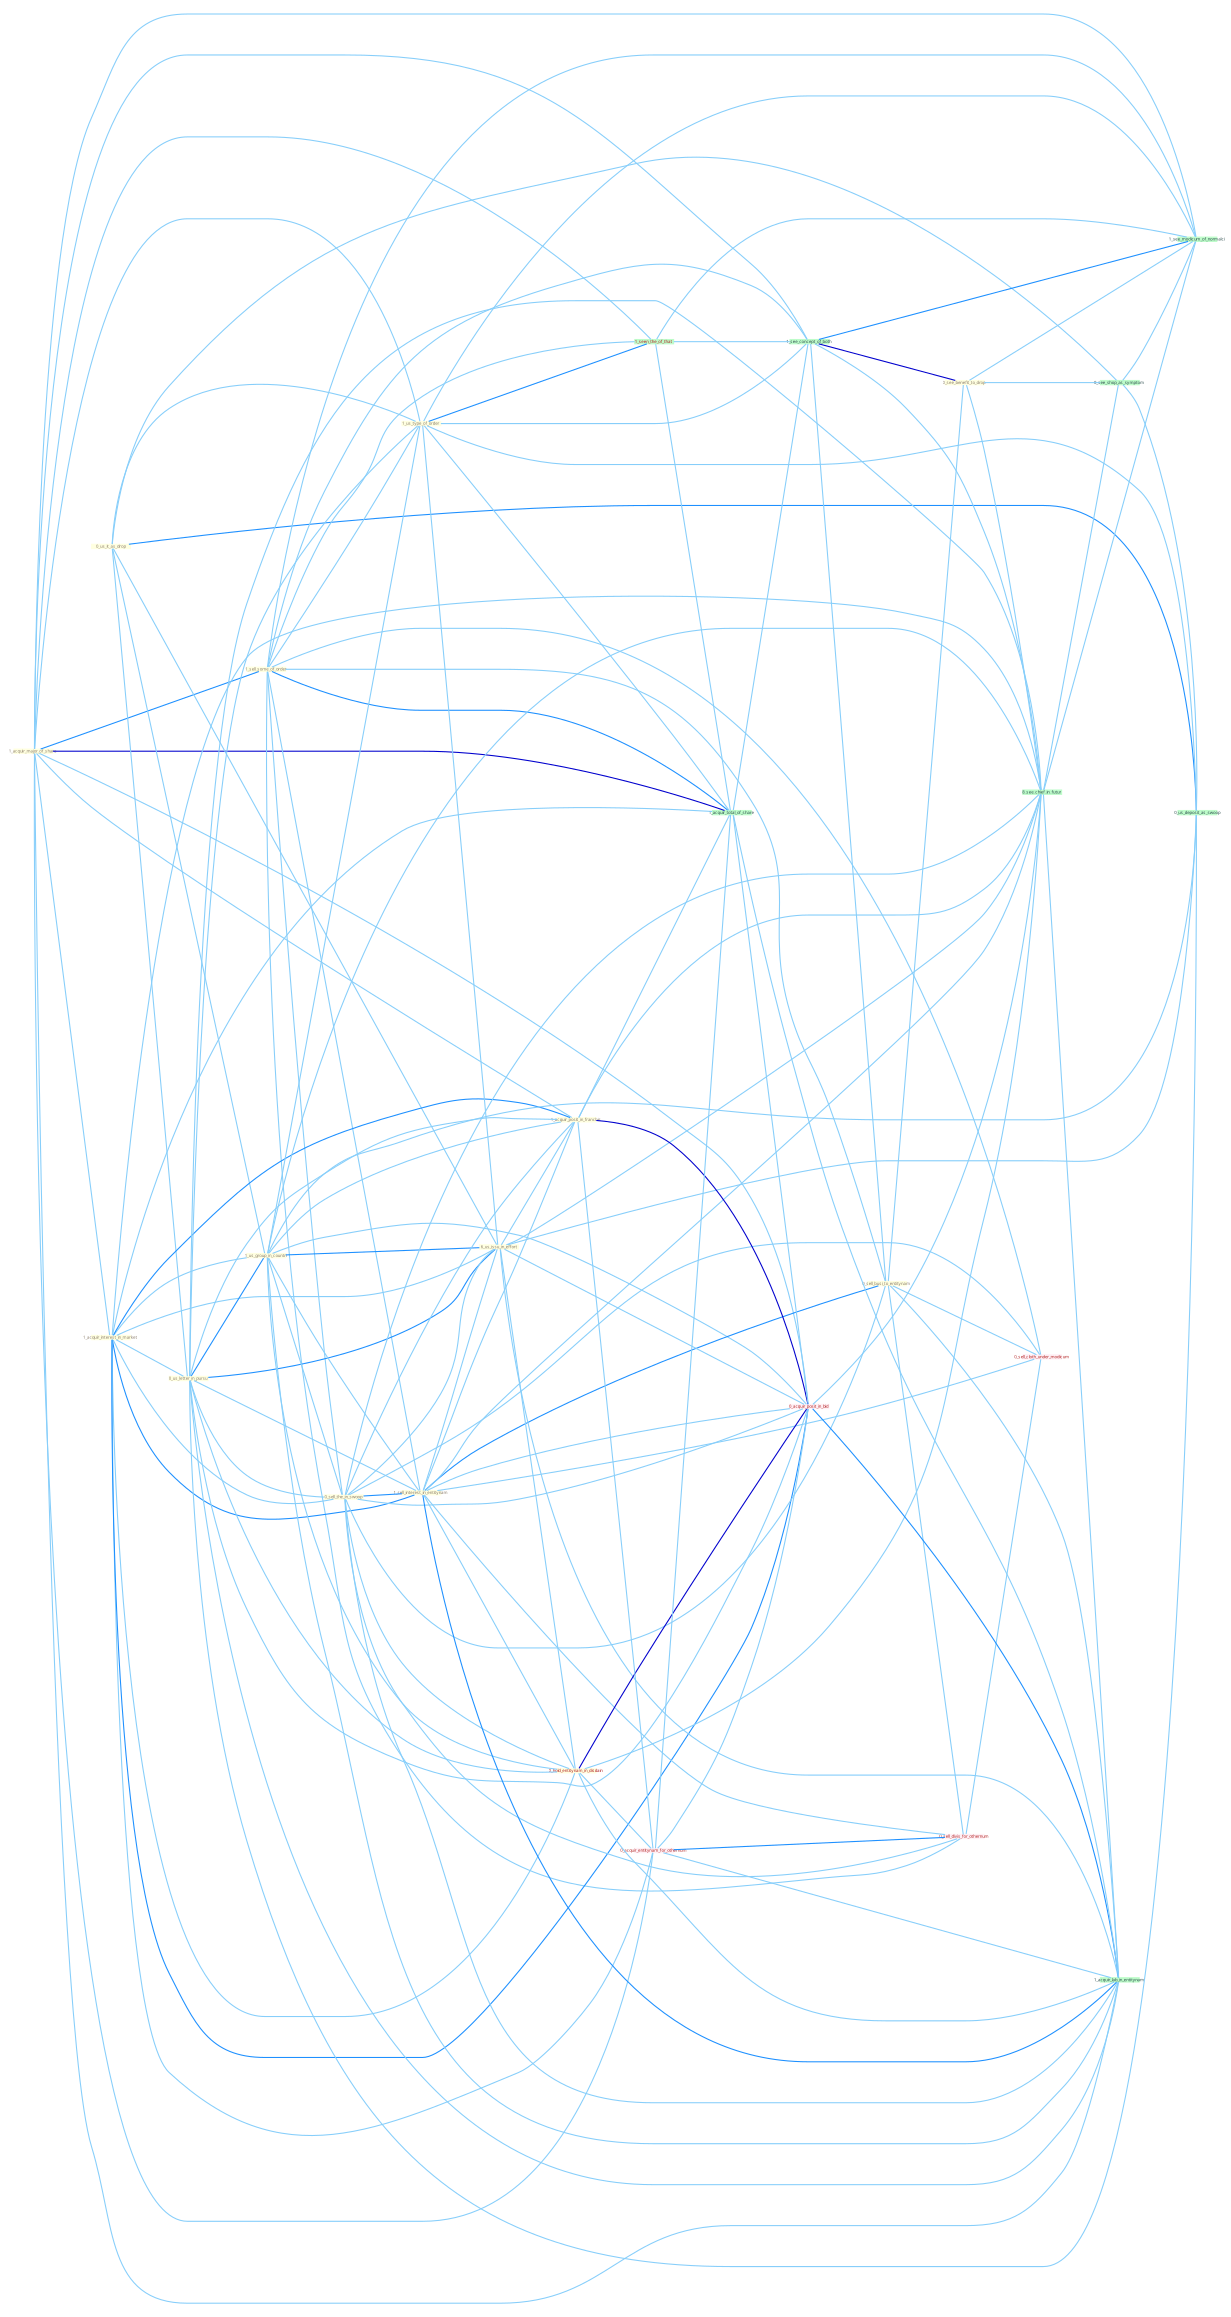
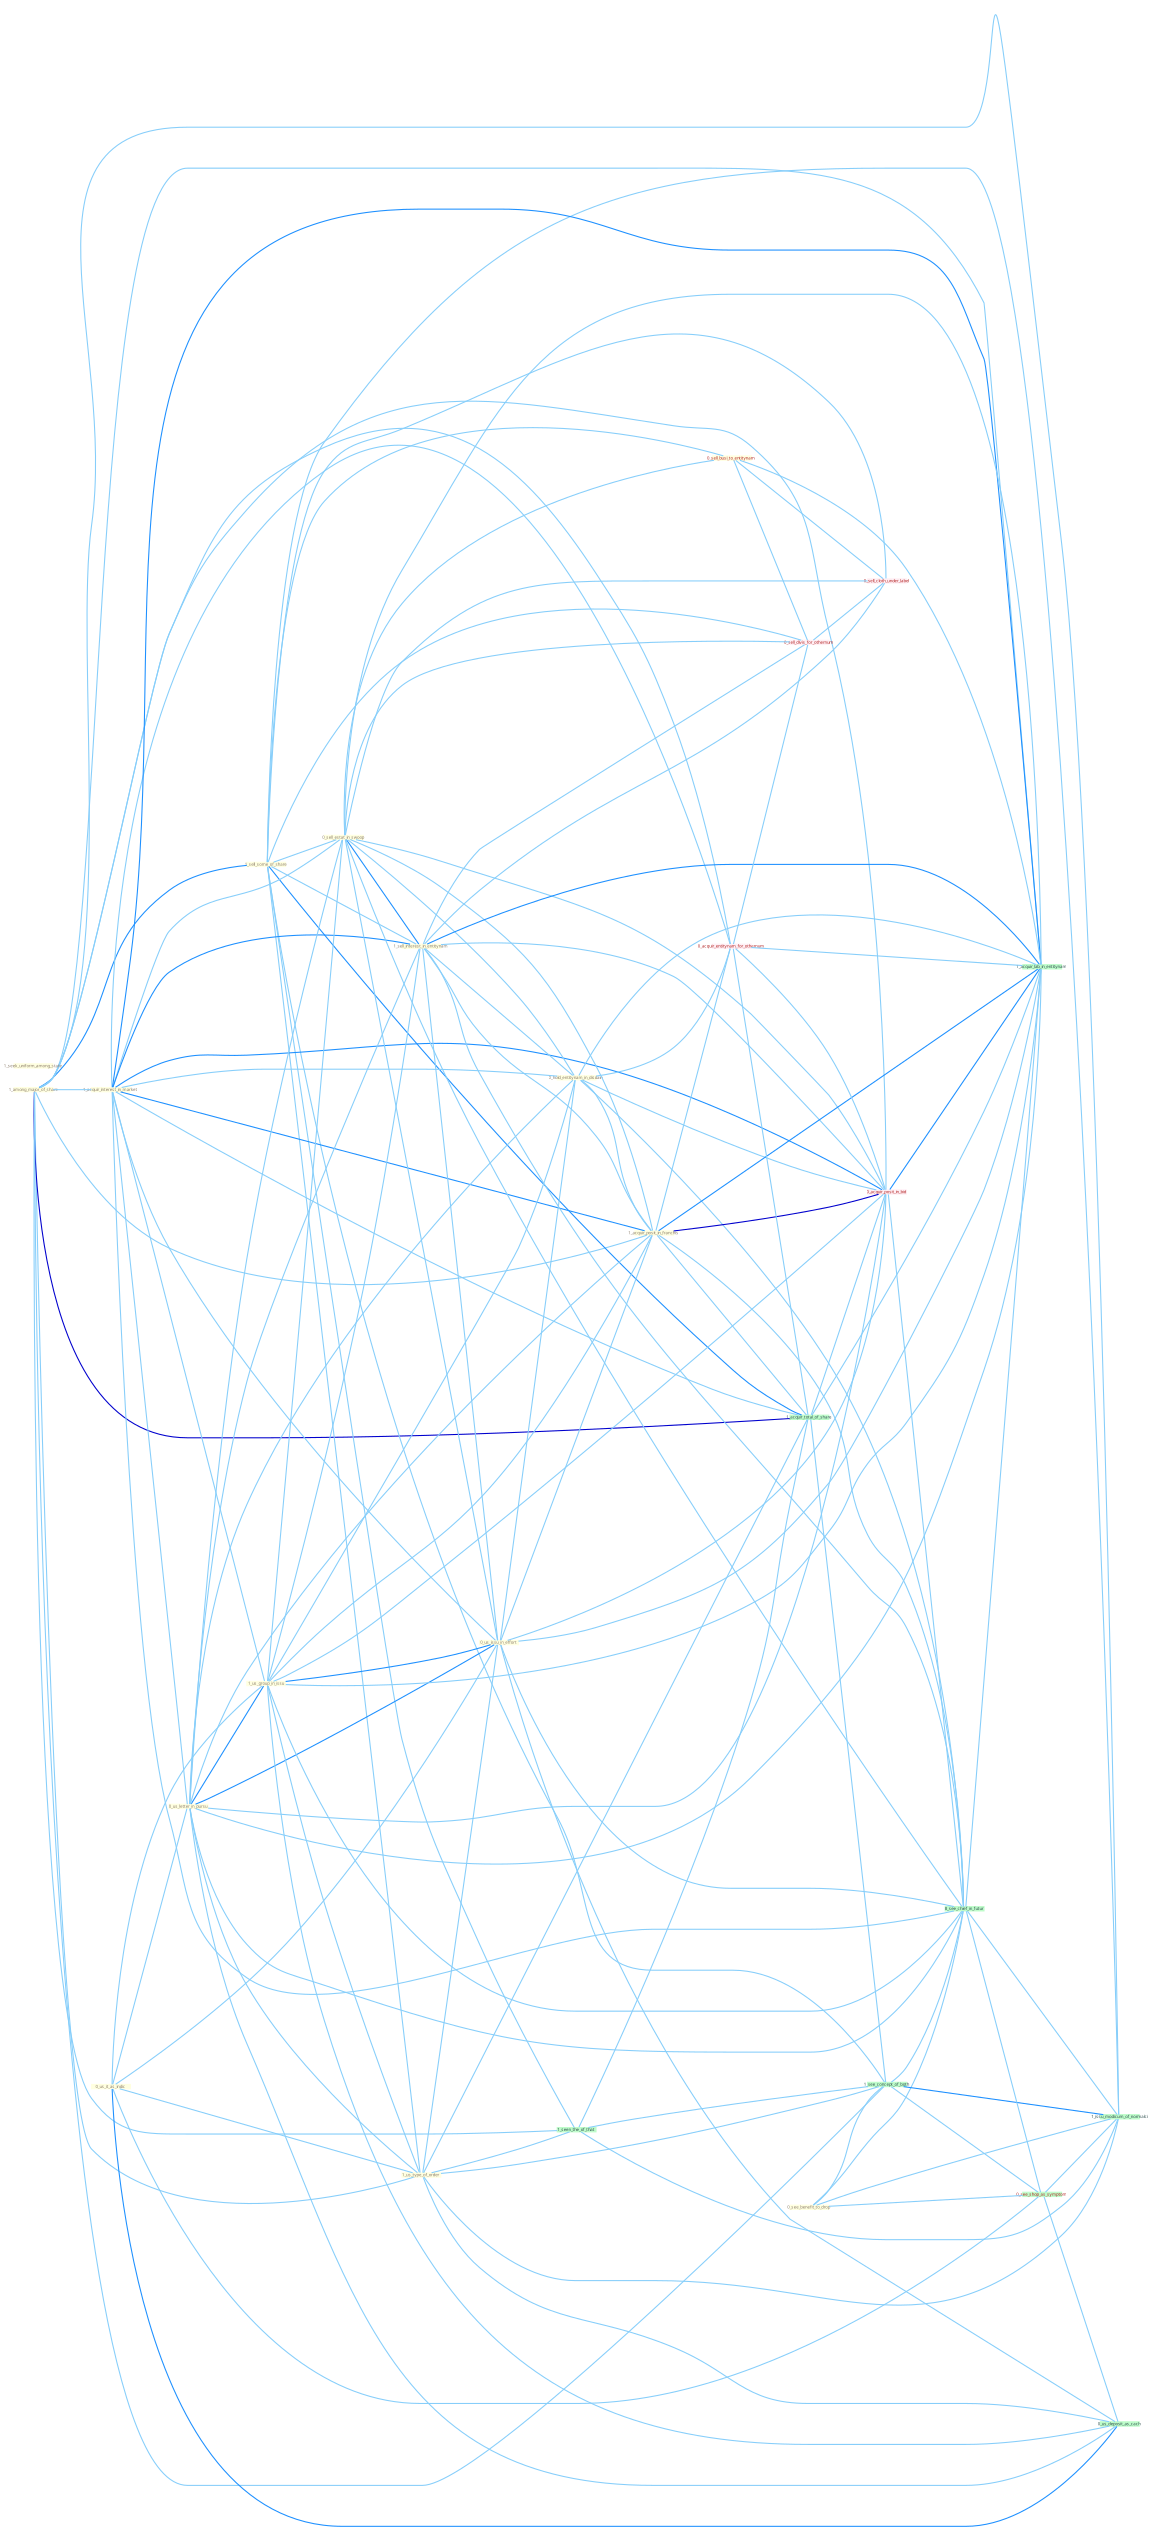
none -> (522, 210)
(1197, 239) -> (1120, 2117)
(654, 342) -> (577, 2130)
(887, 362) -> (848, 2146)
(538, 383) -> (501, 2154)
(1120, 383) -> (1042, 2194)
(111, 546) -> (111, 2087)
(266, 669) -> (266, 864)
(33, 751) -> (33, 1090)
(848, 813) -> (965, 2139)
(1197, 813) -> (1120, 2424)
(926, 833) -> none
none -> (33, 1066)
none -> (858, 1093)
none -> (618, 1154)
(499, 1247) -> (499, 1643)
(266, 1256) -> (266, 1683)
(887, 1284) -> (732, 458)
(1042, 1357) -> (887, 581)
(643, 1370) -> none
(344, 1497) -> (344, 837)
(690, 1587) -> (726, 1143)
(577, 1771) -> (577, 1078)
(809, 1844) -> (771, 794)
